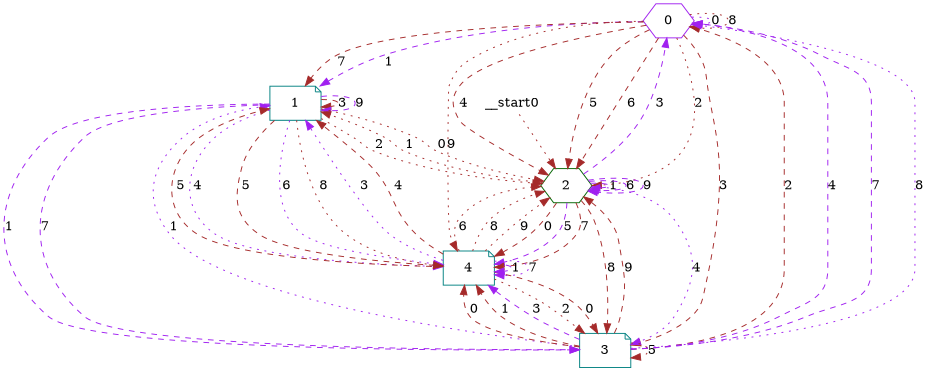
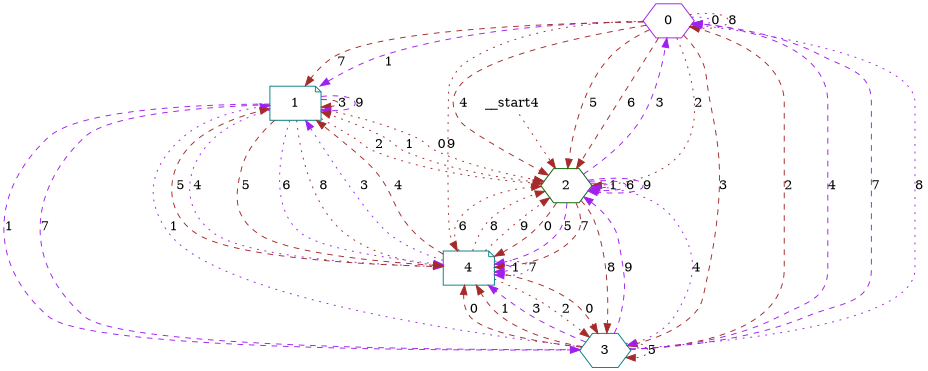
(512, 103) -> (512, 103)
(622, 264) -> (622, 264)
(605, 350) -> (605, 350)
